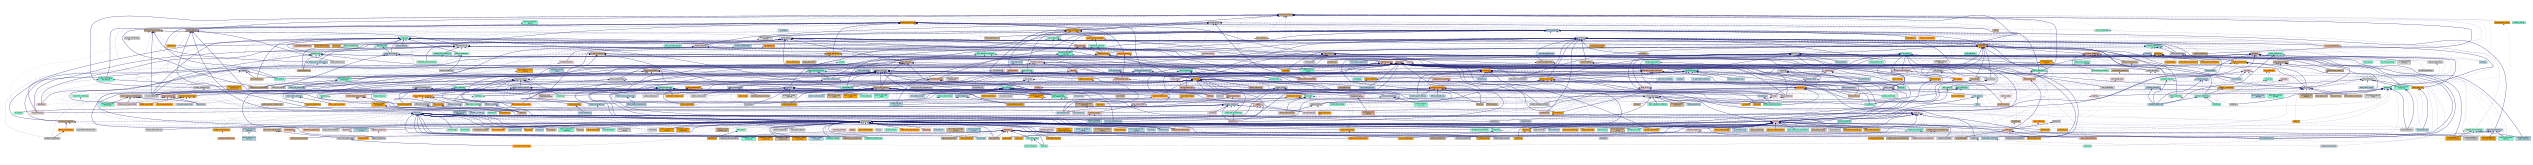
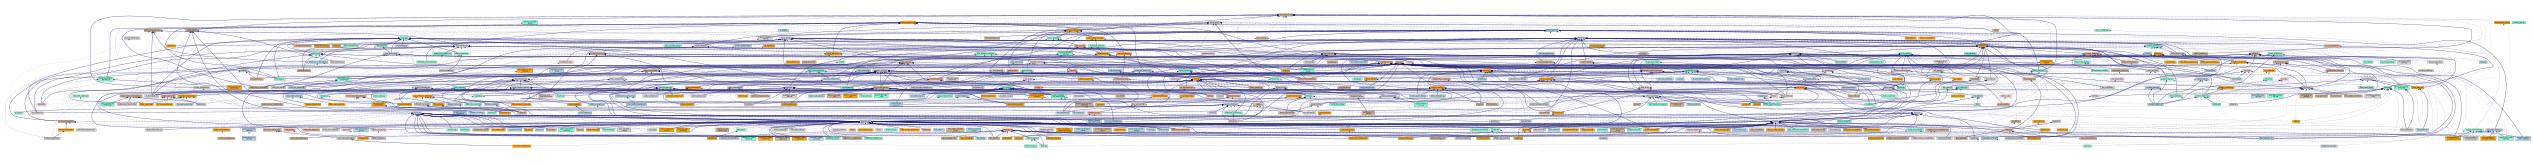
(283, 44) -> (283, 44)
